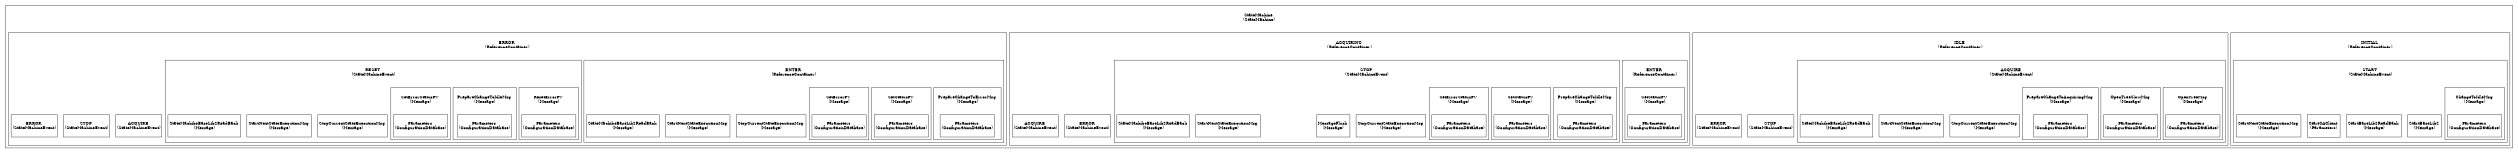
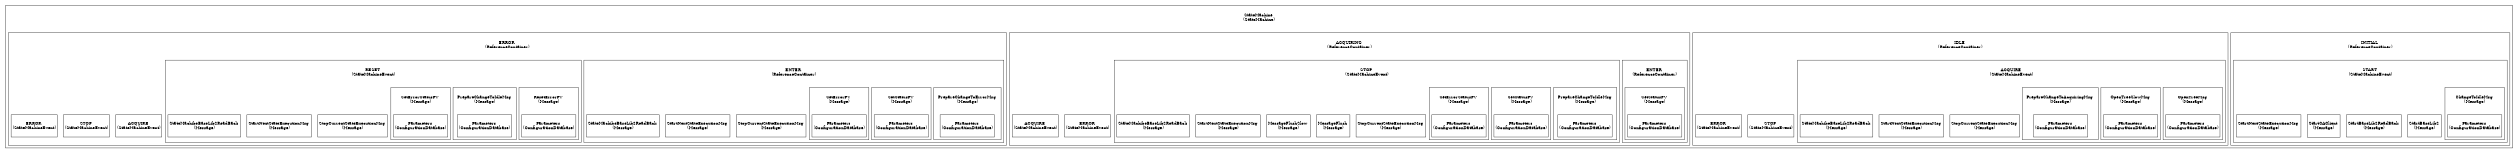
none -> (1288, 126)
(2324, 128) -> (2324, 128)
